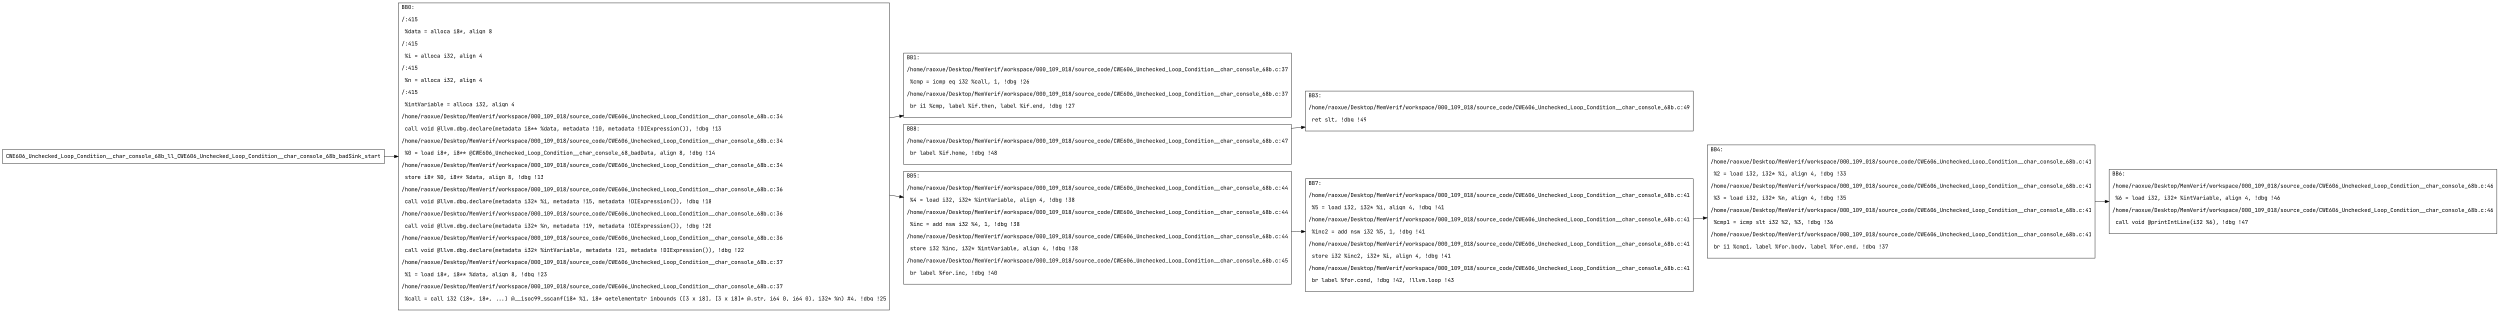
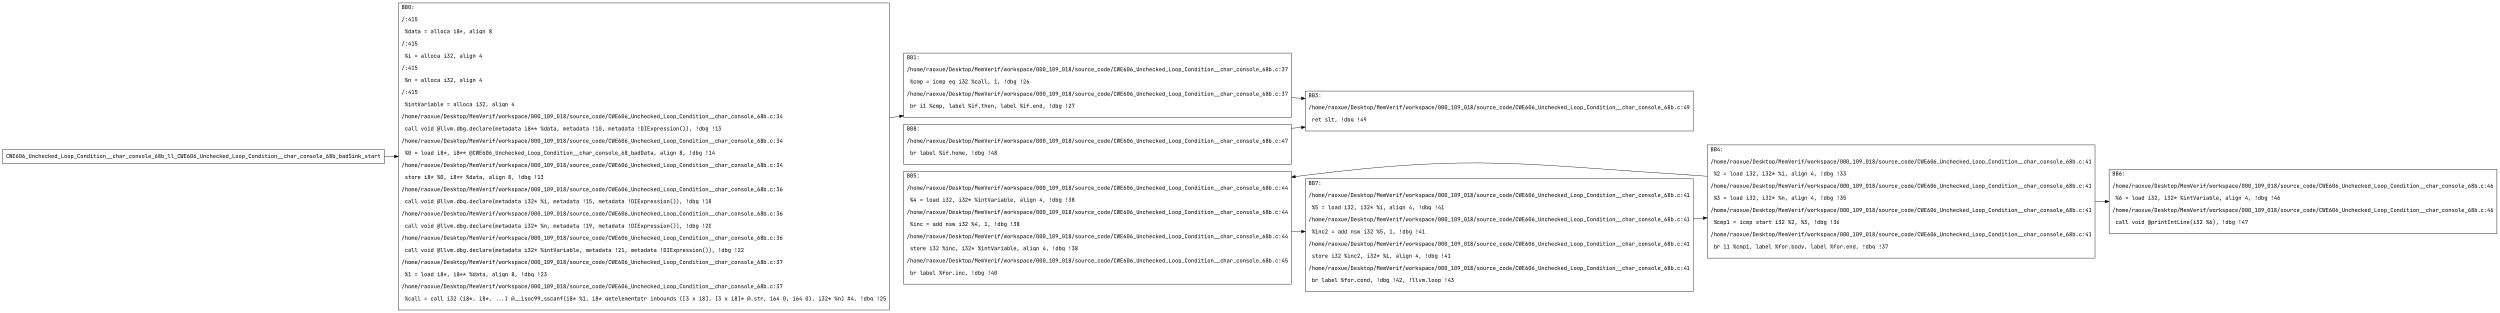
none -> (1296, 98)
(895, 196) -> (1501, 163)
(1772, 222) -> (1775, 222)
